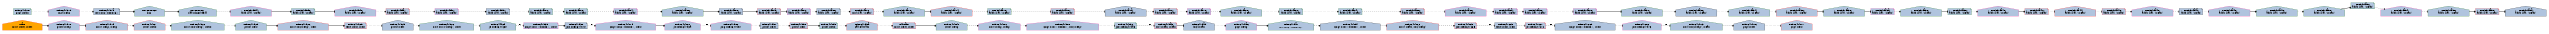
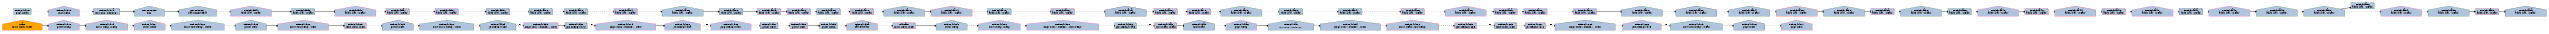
(2379, 8) -> (2362, 12)
(862, 12) -> (862, 12)
